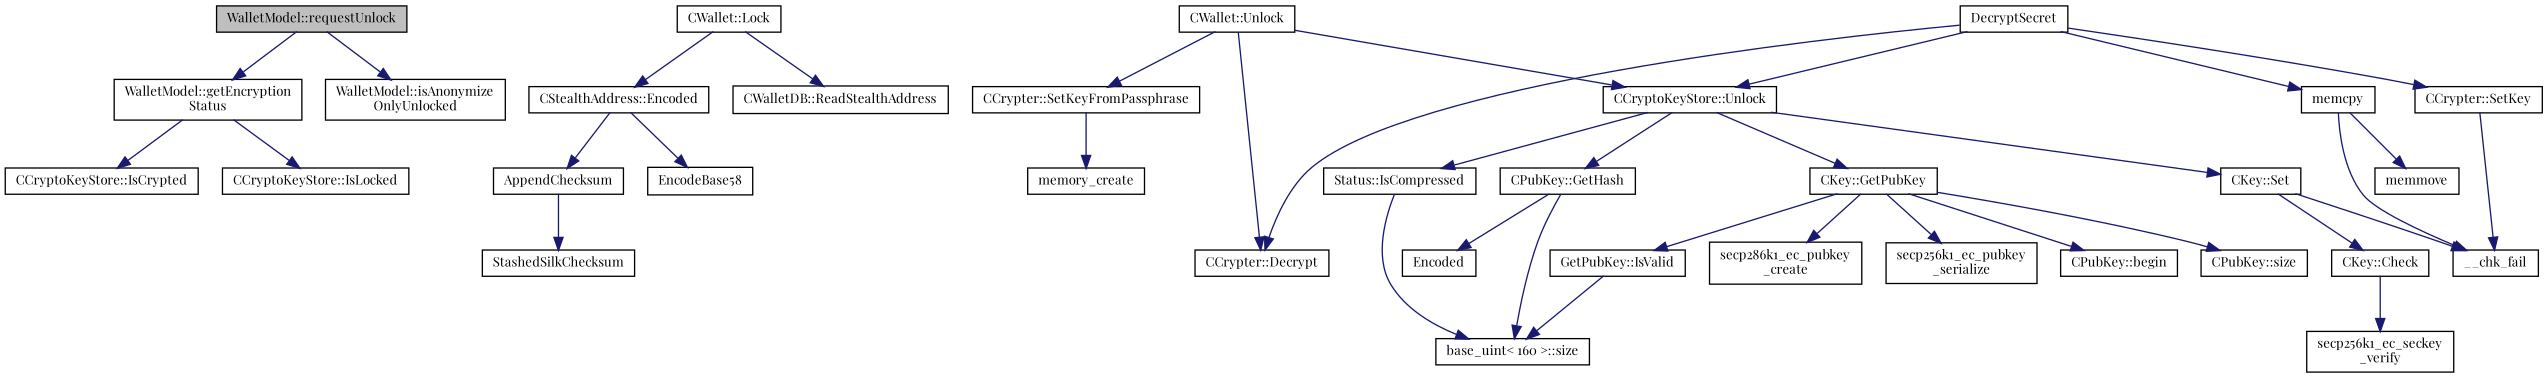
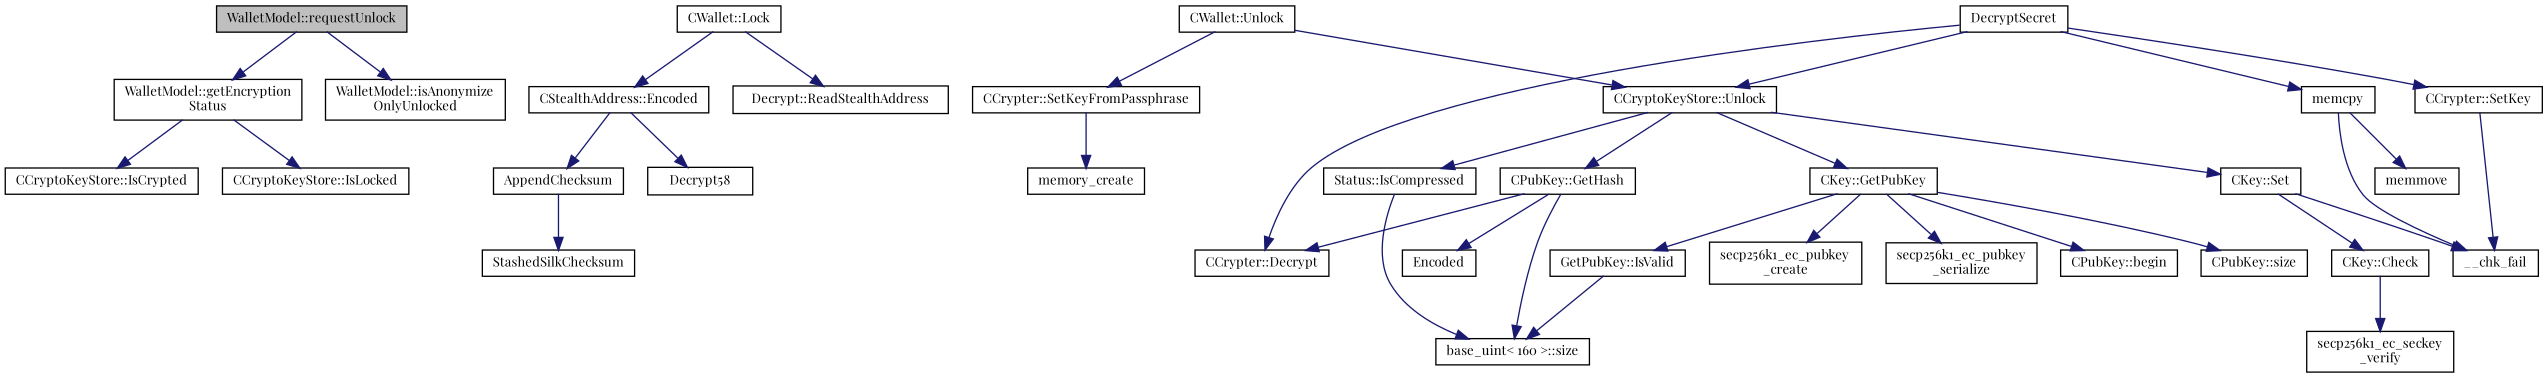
(841, 100) -> (841, 100)
(1249, 135) -> (1421, 220)
(700, 181) -> (700, 181)
(1786, 263) -> (1786, 263)
